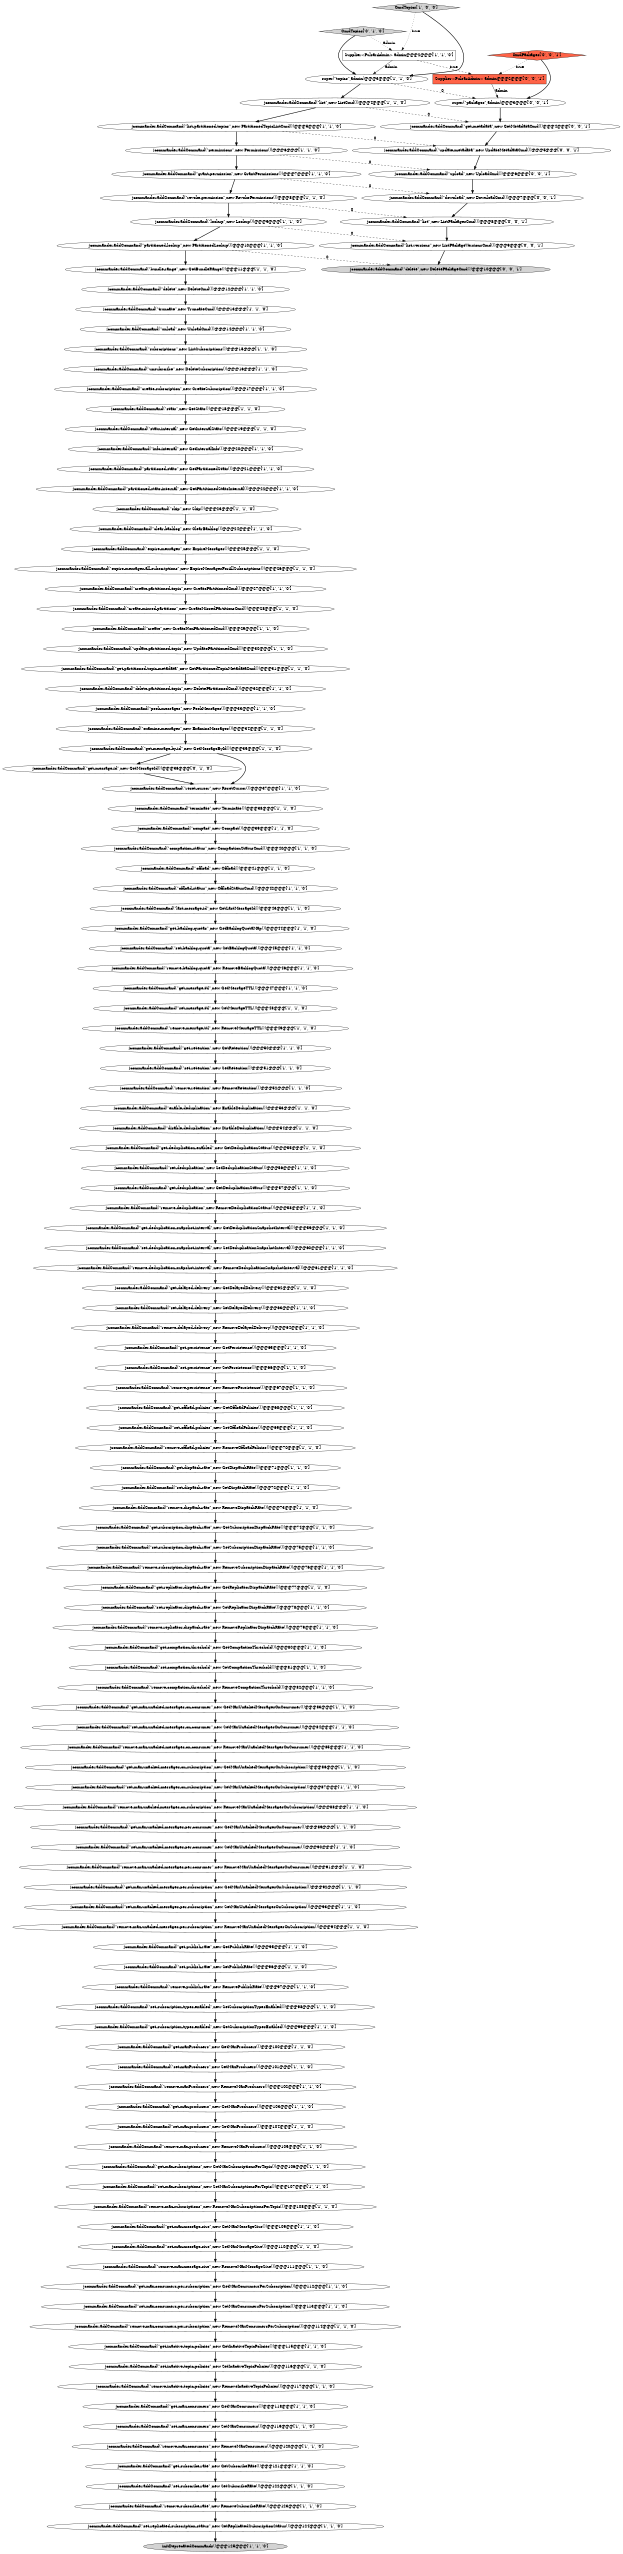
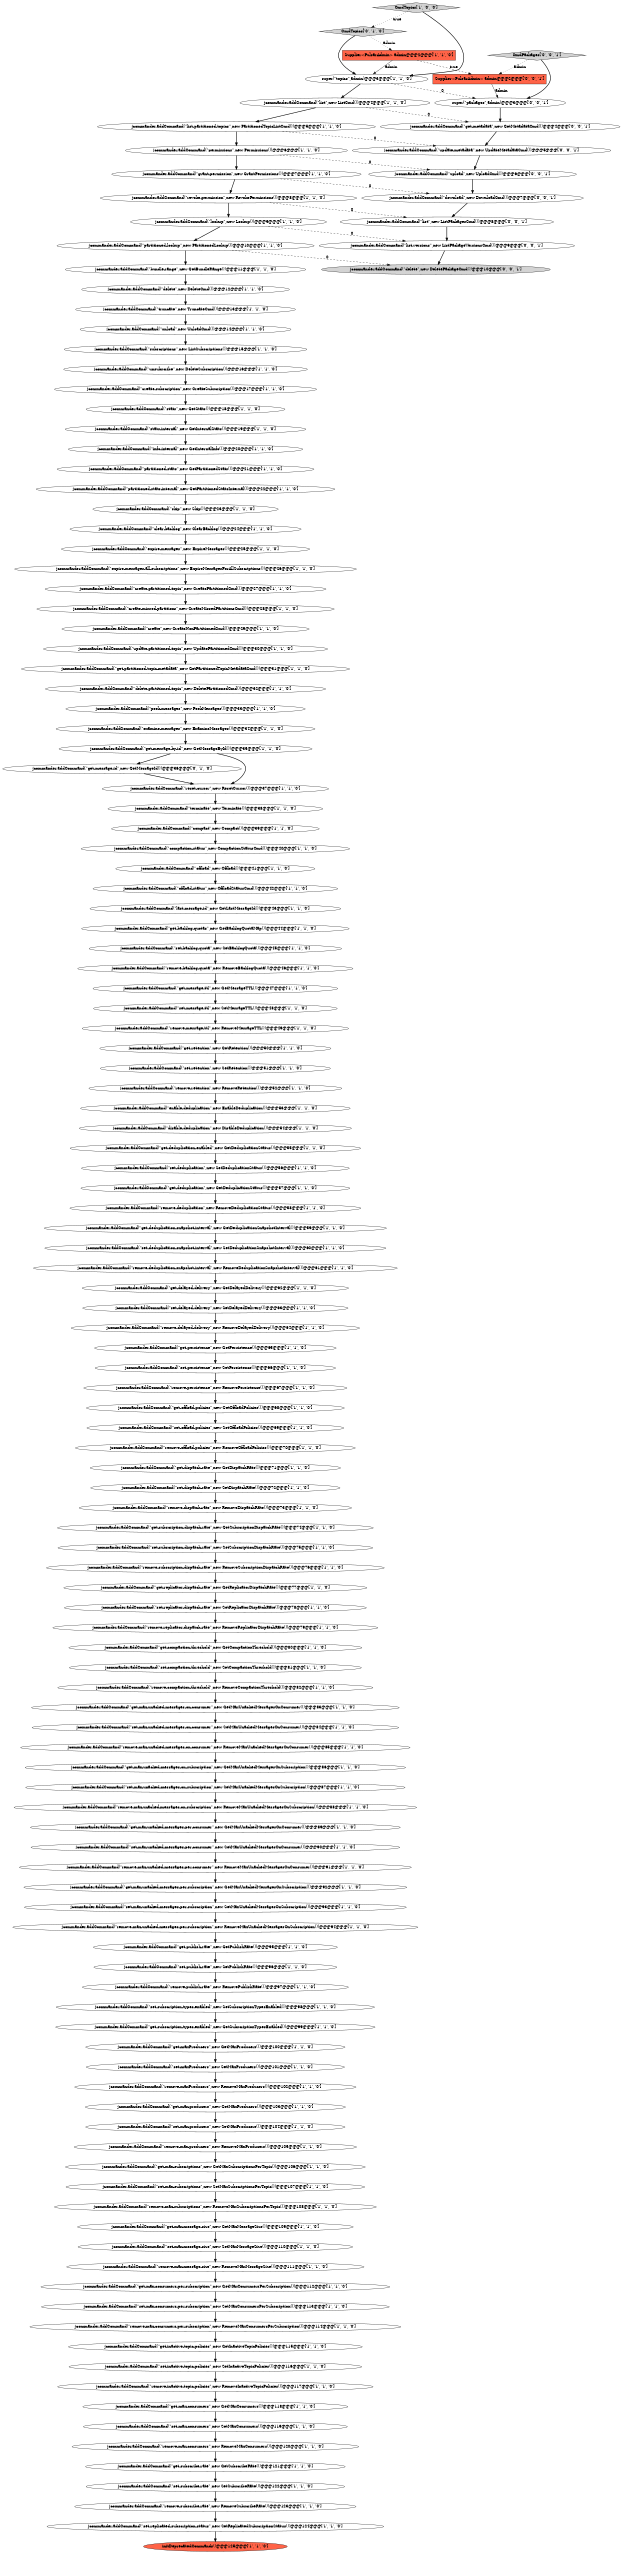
(411, 31) -> (391, 19)
(399, 55) -> (399, 55)
(537, 55) -> (537, 55)
(520, 67) -> (520, 67)
(215, 2546) -> (215, 2546)
